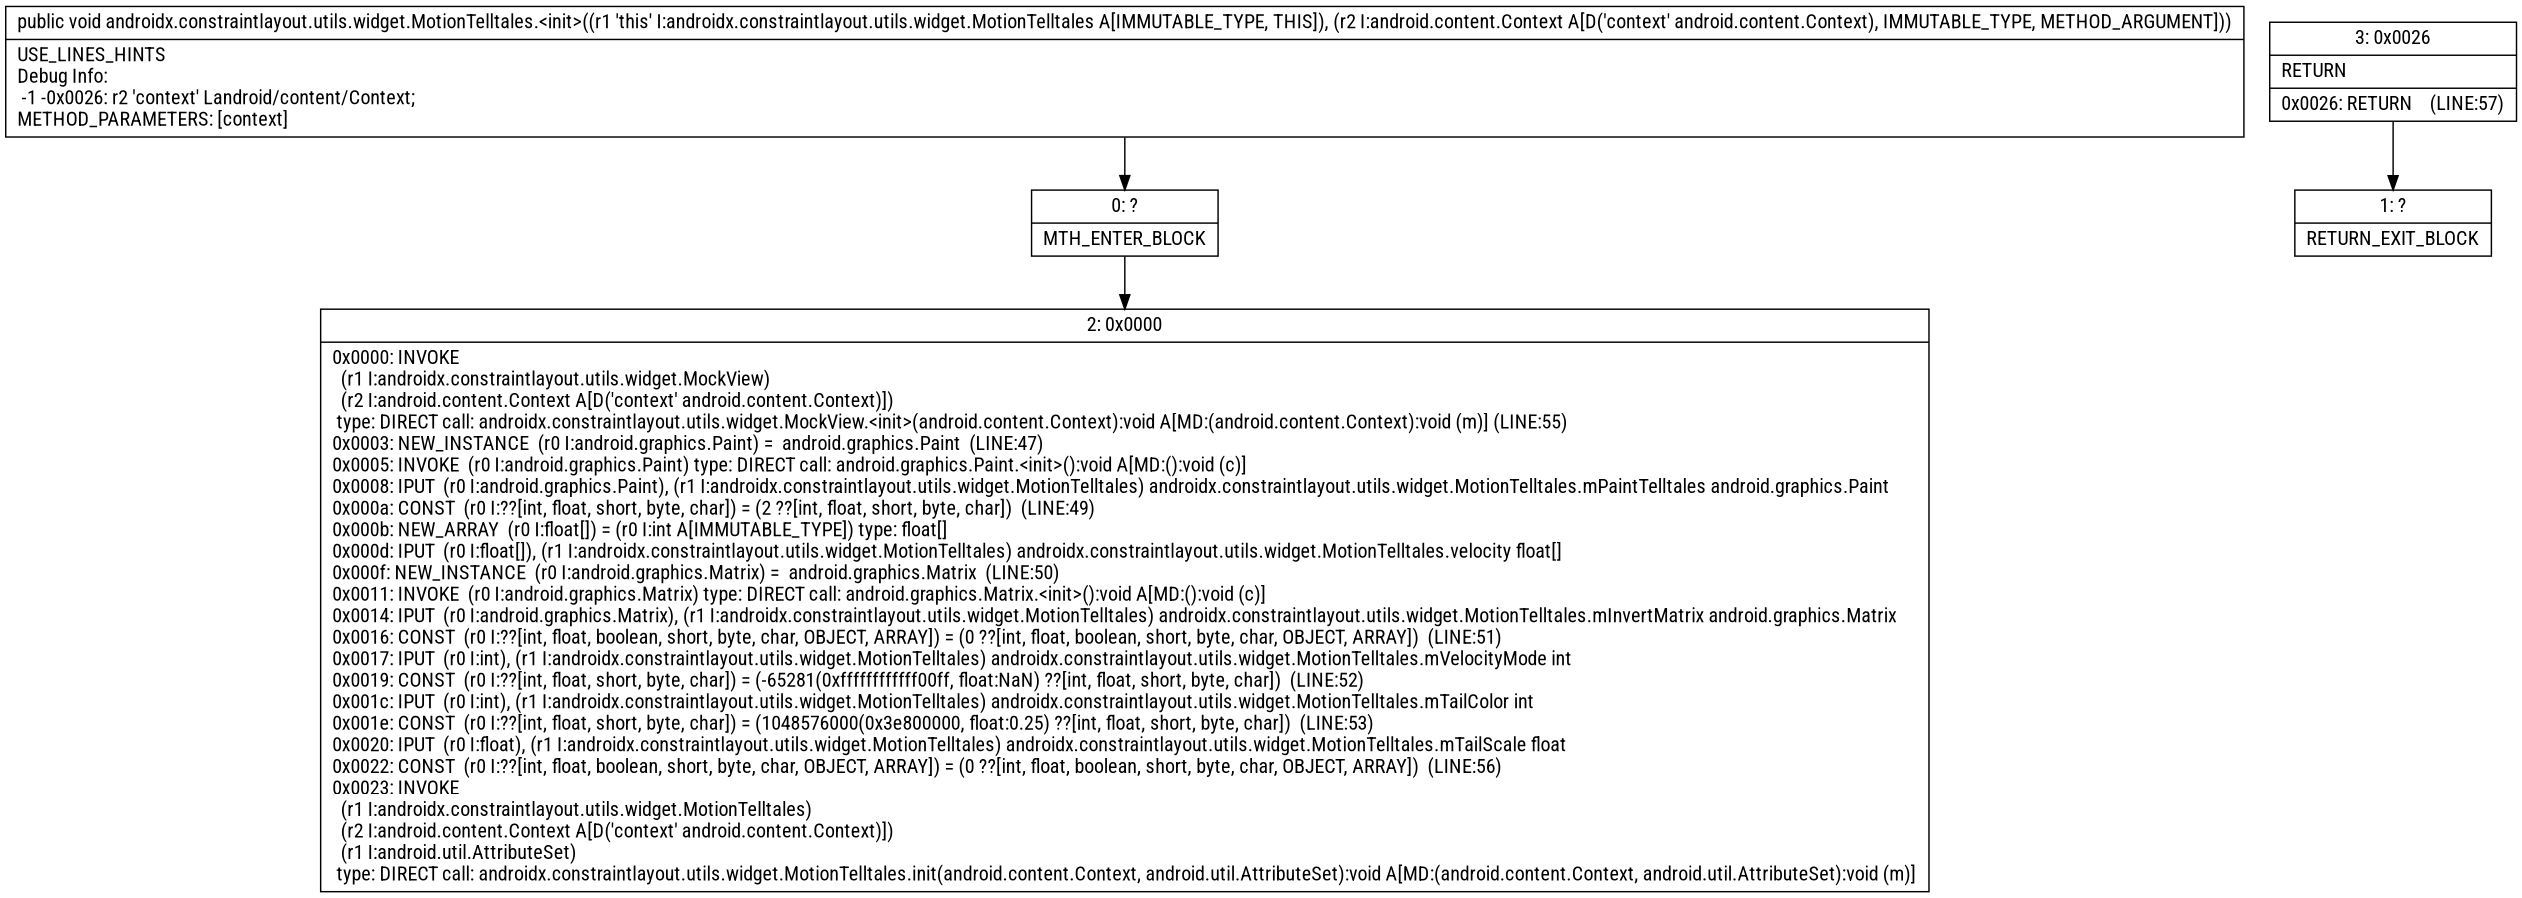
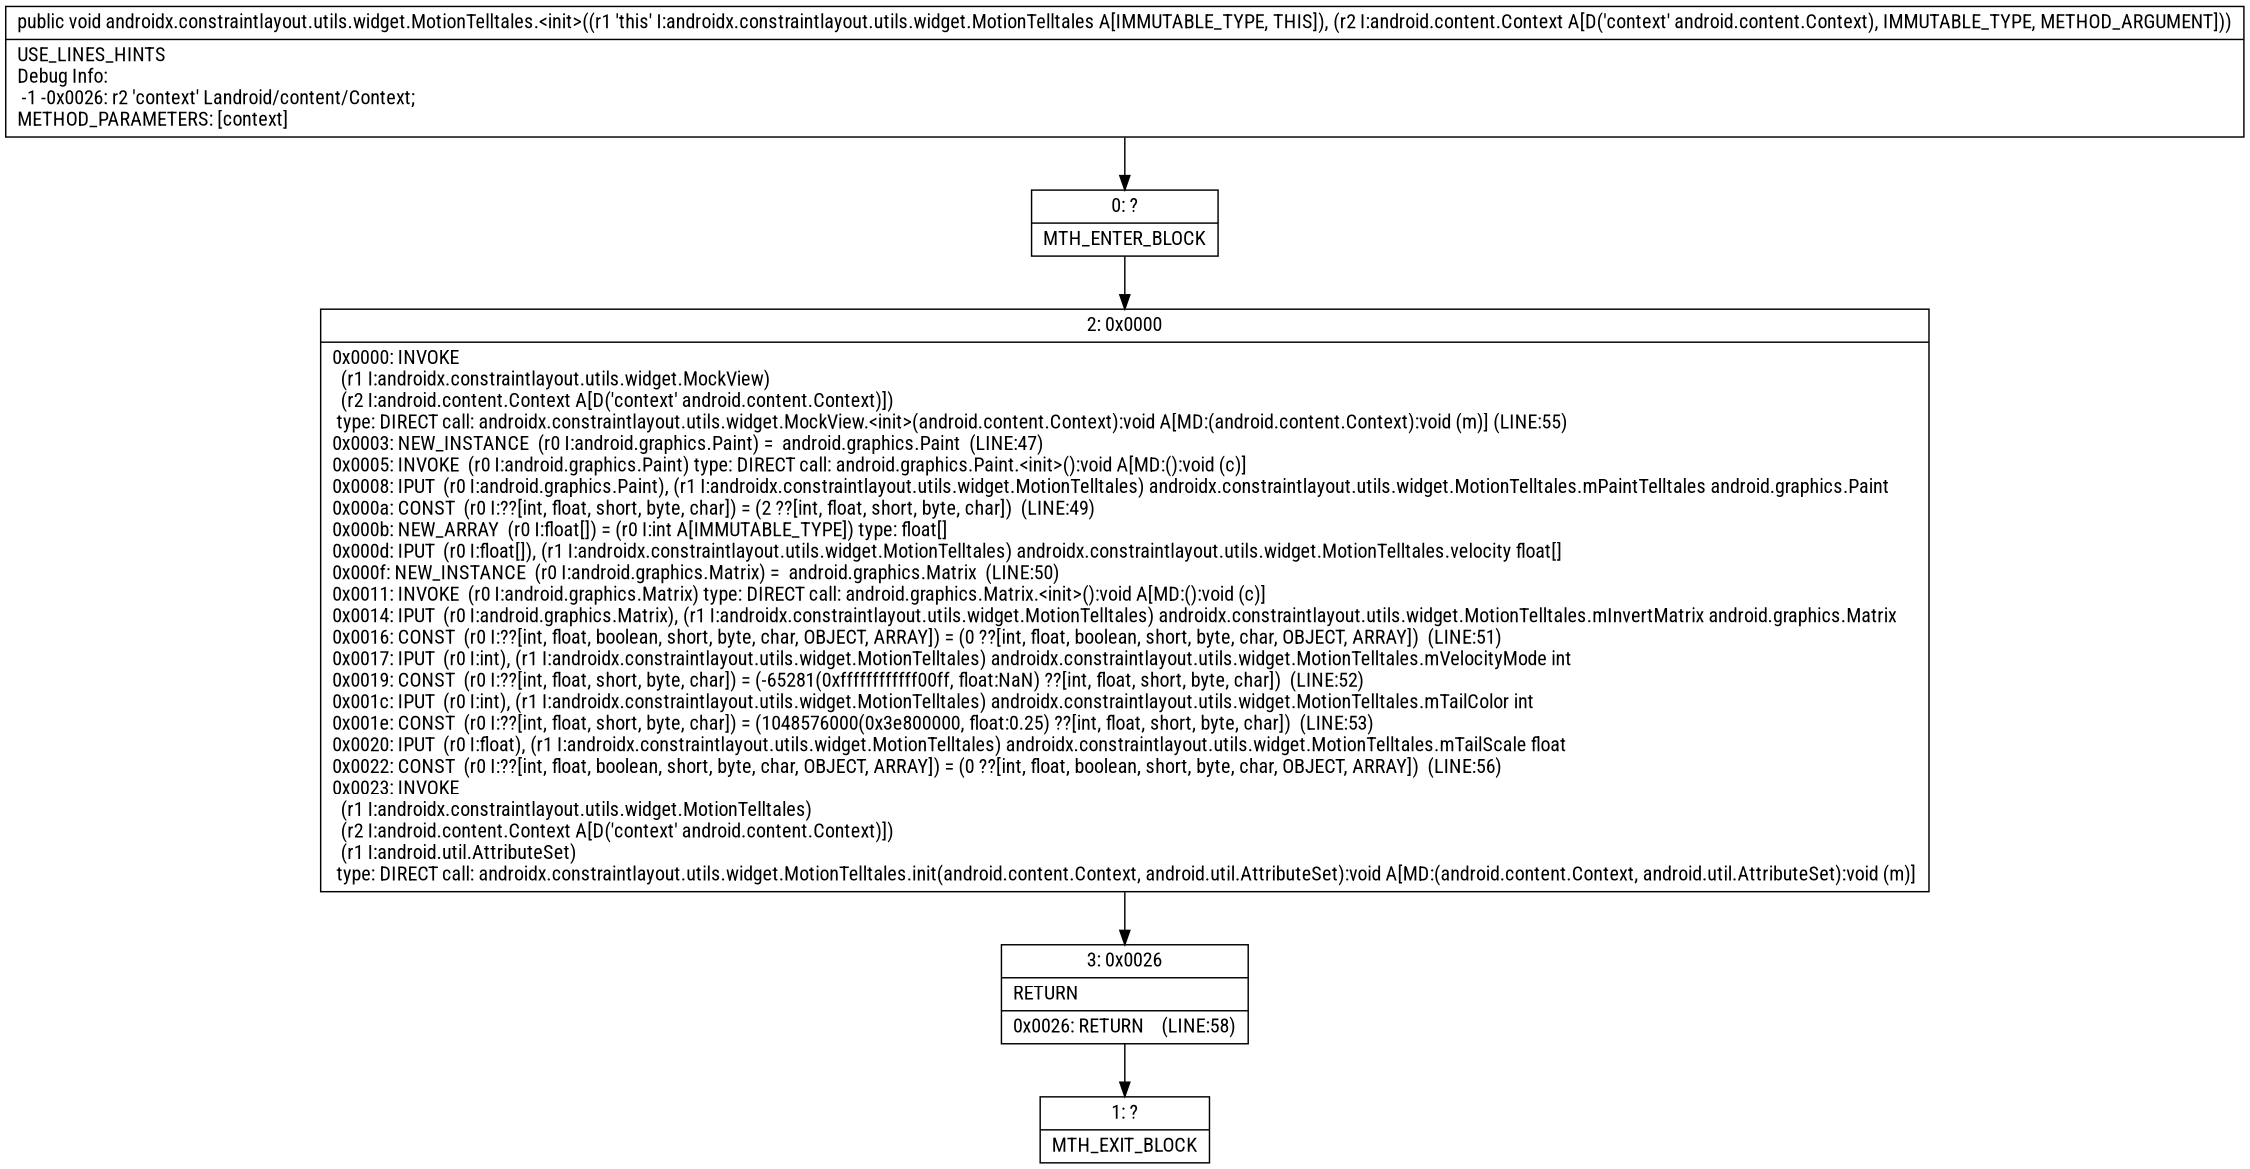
(2393, 104) -> (1125, 1027)
(2393, 239) -> (1125, 1146)
none -> (1125, 911)
